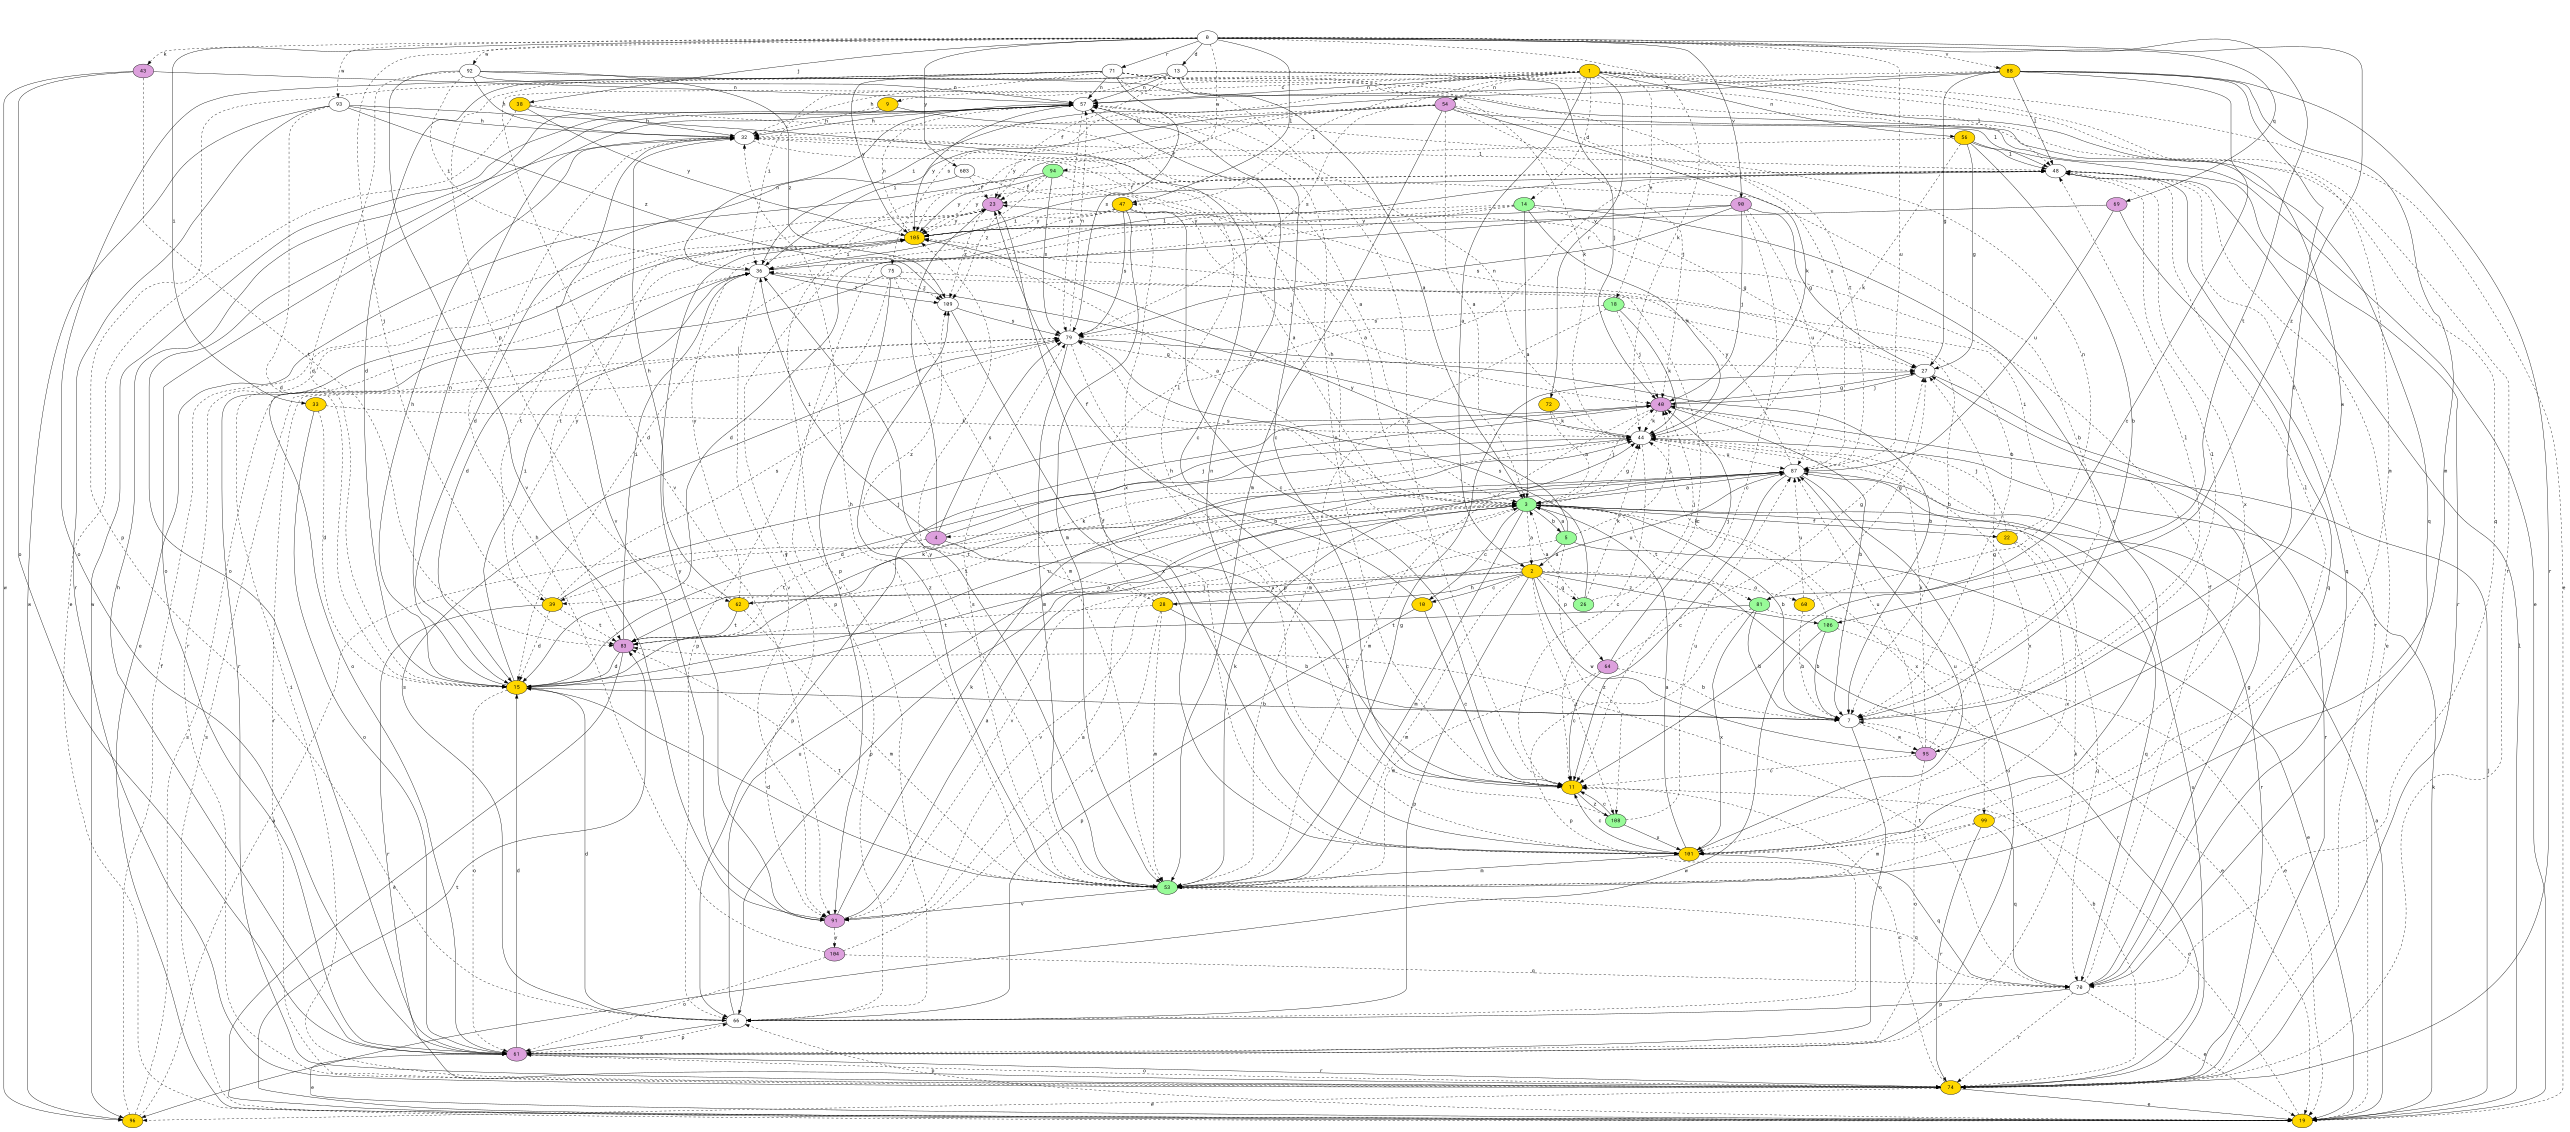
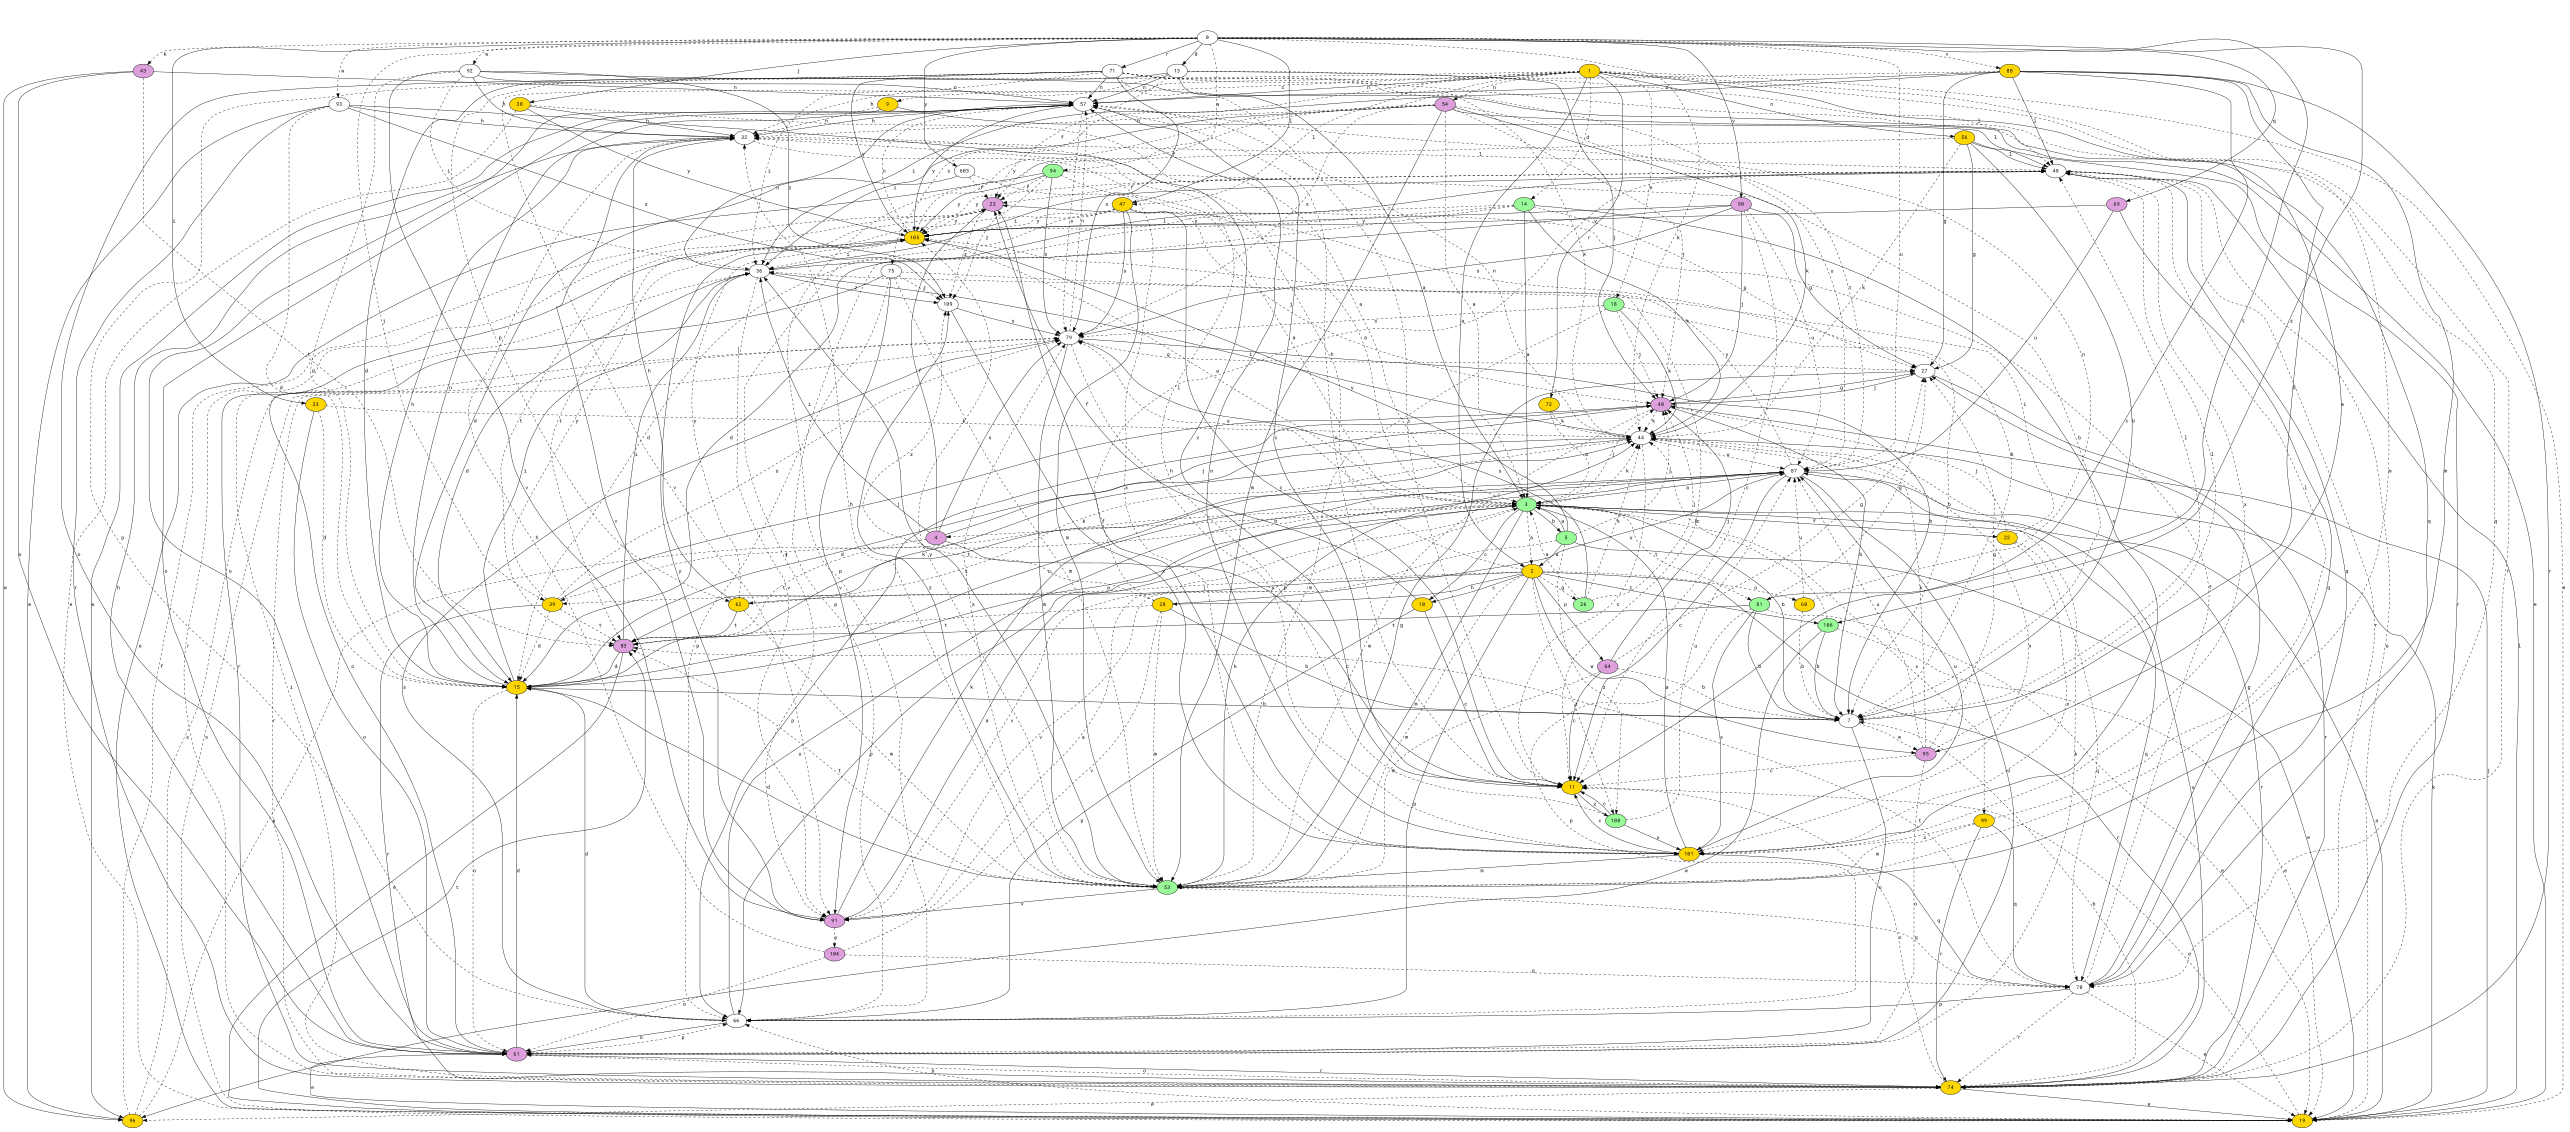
(1628, 471) -> (1628, 471)
